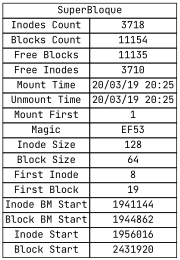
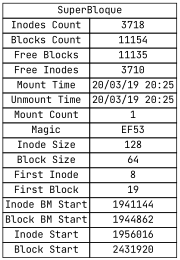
(46, 115) -> (46, 115)
